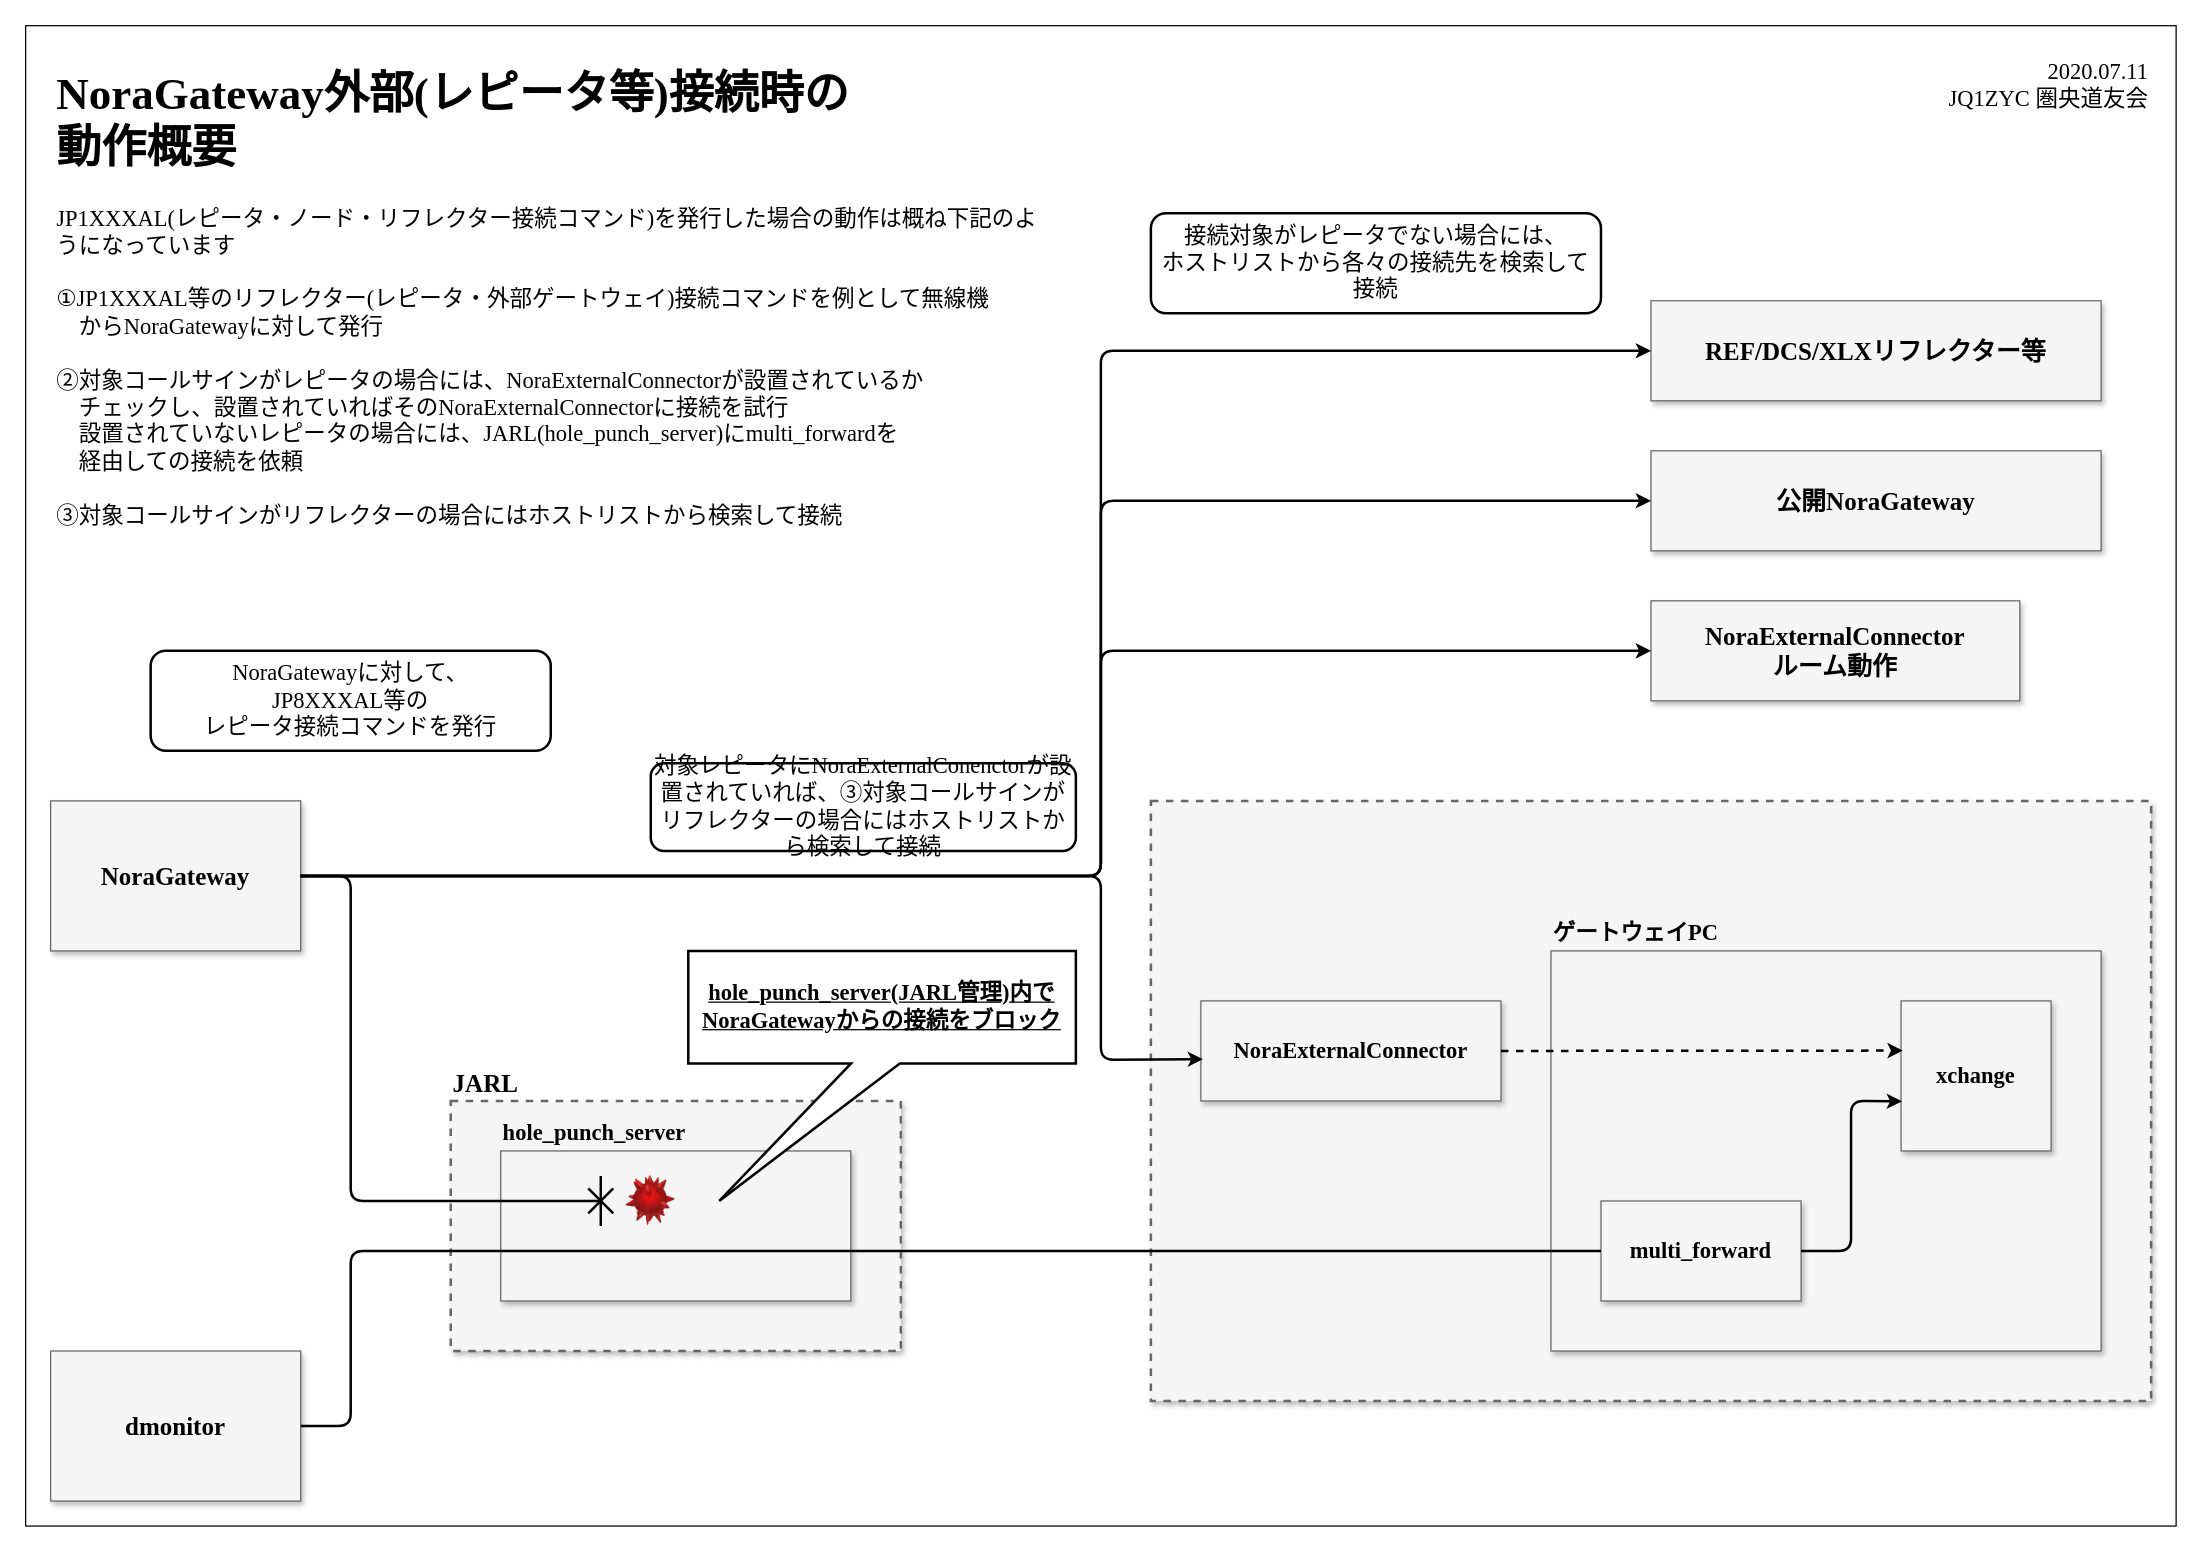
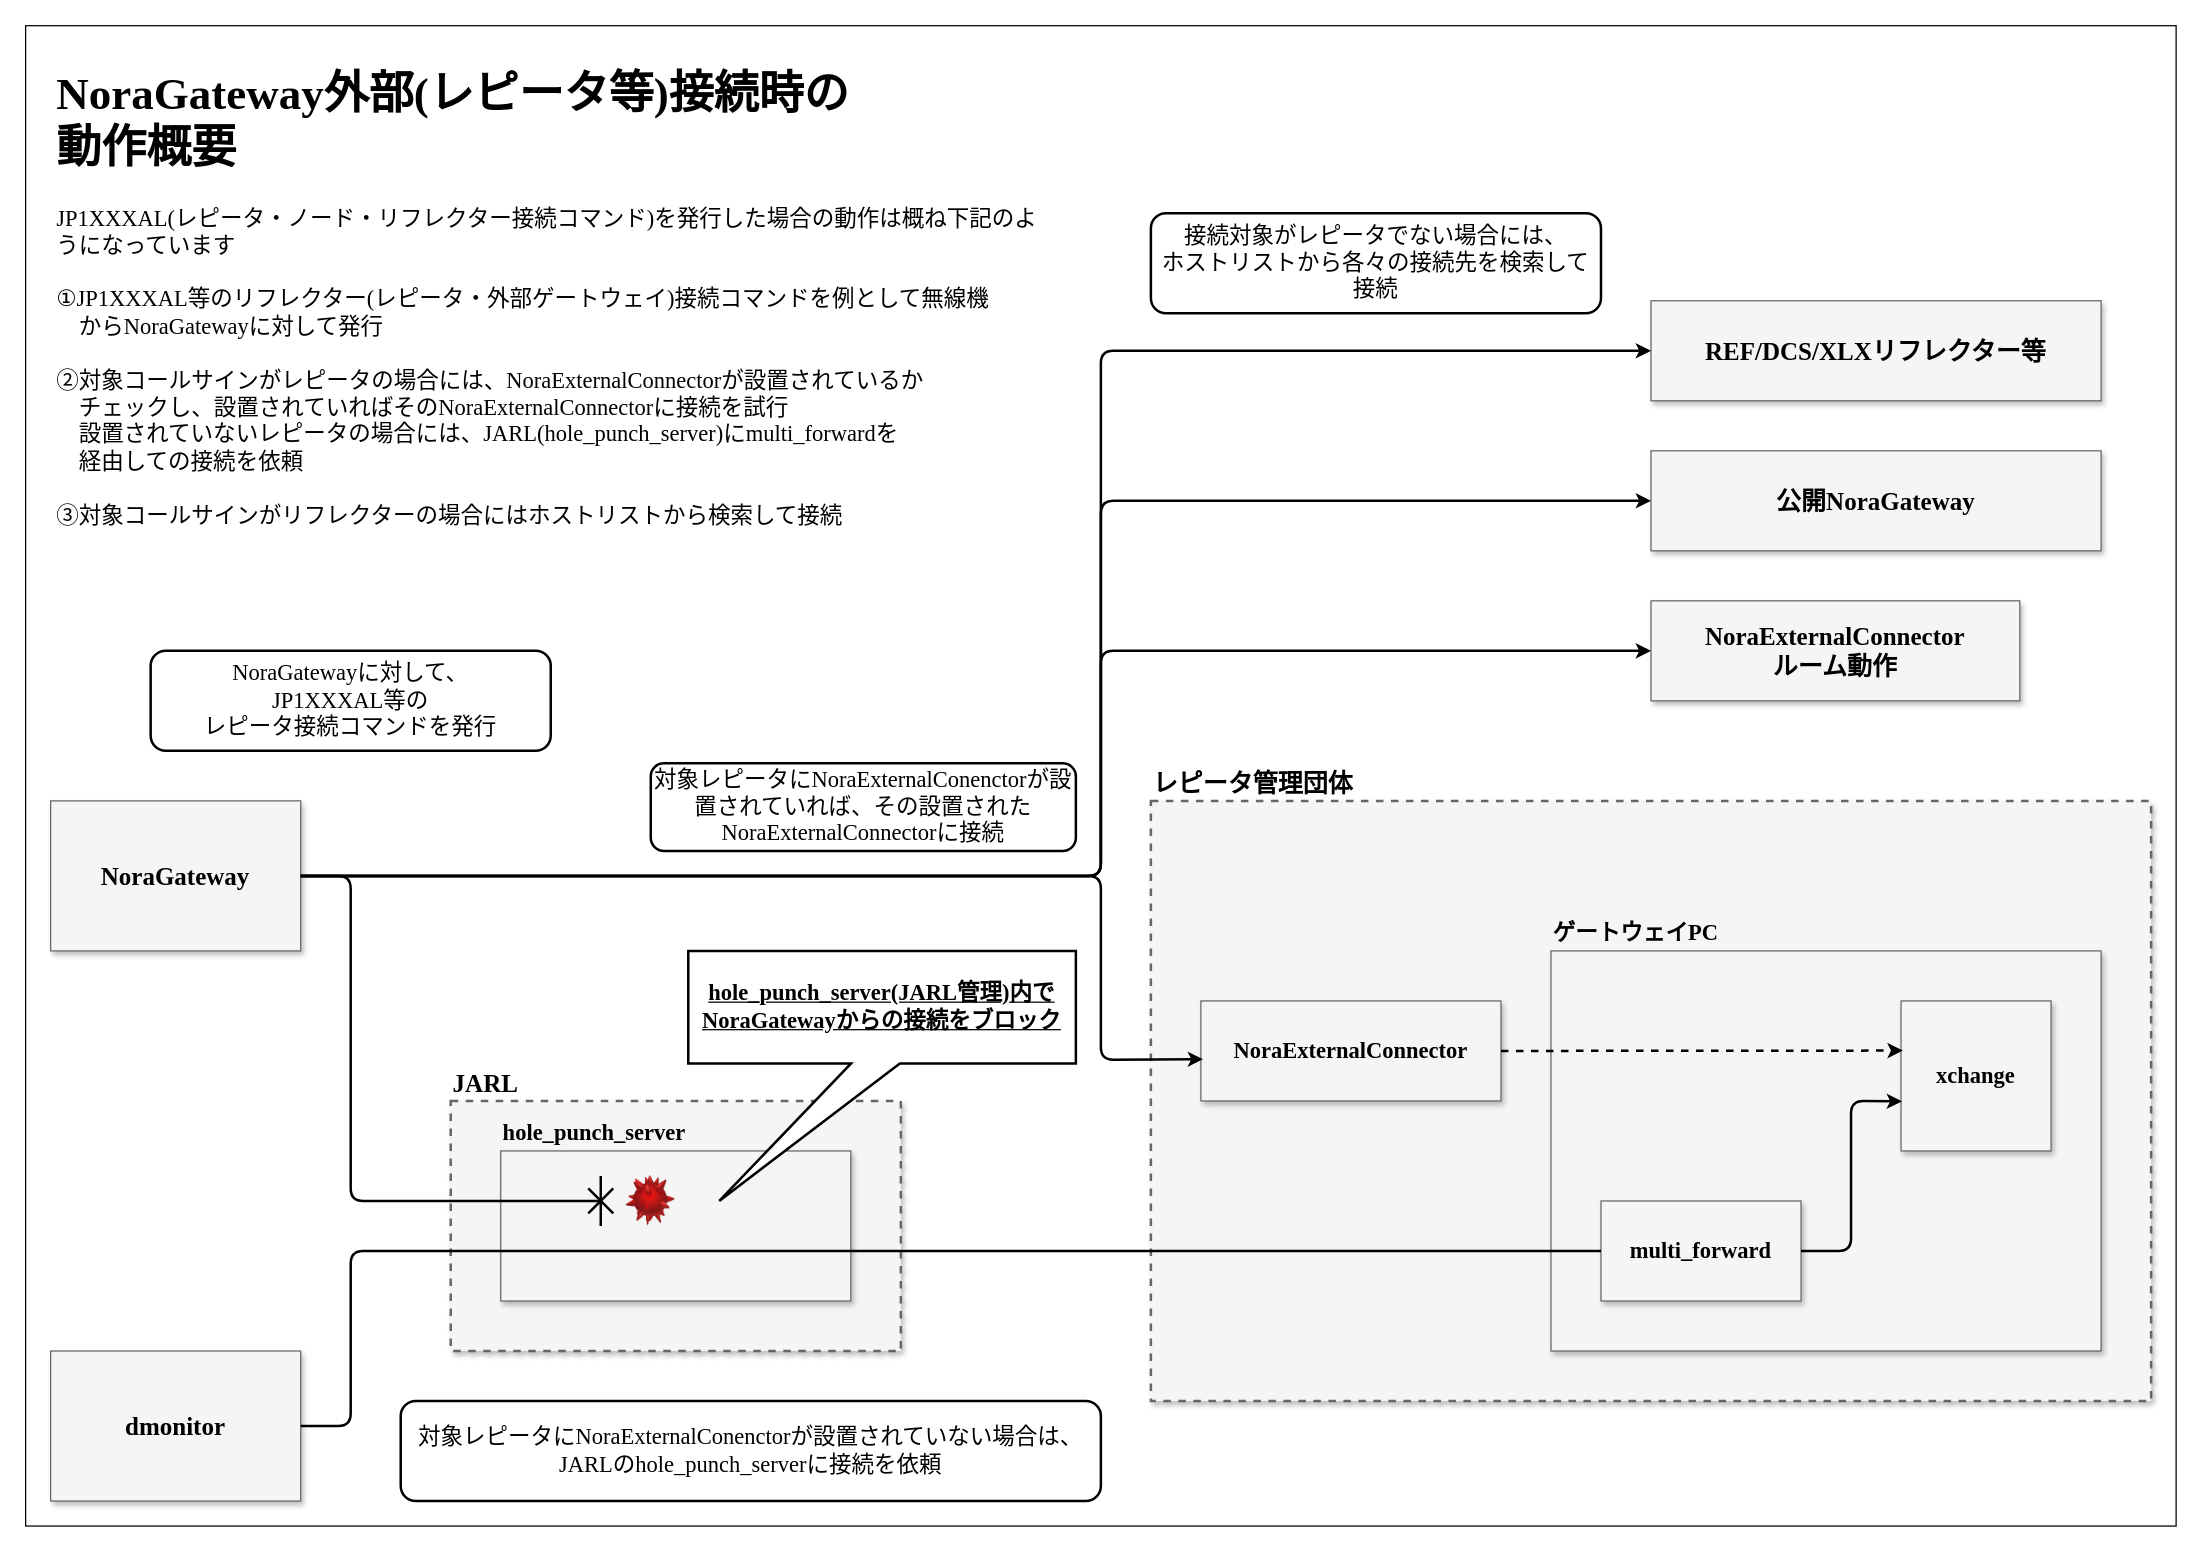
(1976, 101) -> none
(351, 701) -> (351, 701)
none -> (1451, 776)
(863, 807) -> (863, 807)
none -> (751, 1451)
